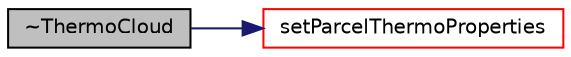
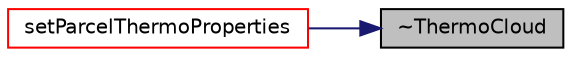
(217, 28) -> (334, 28)
